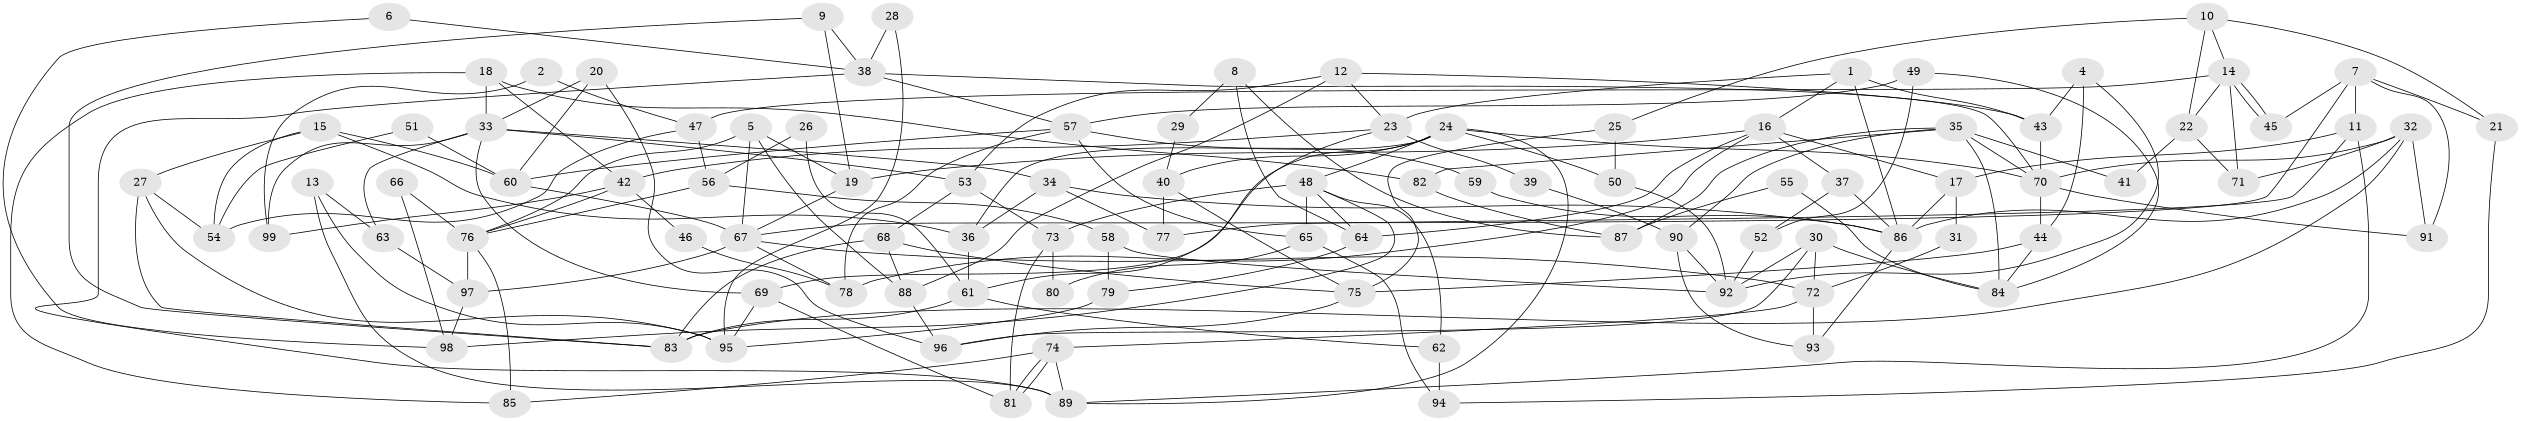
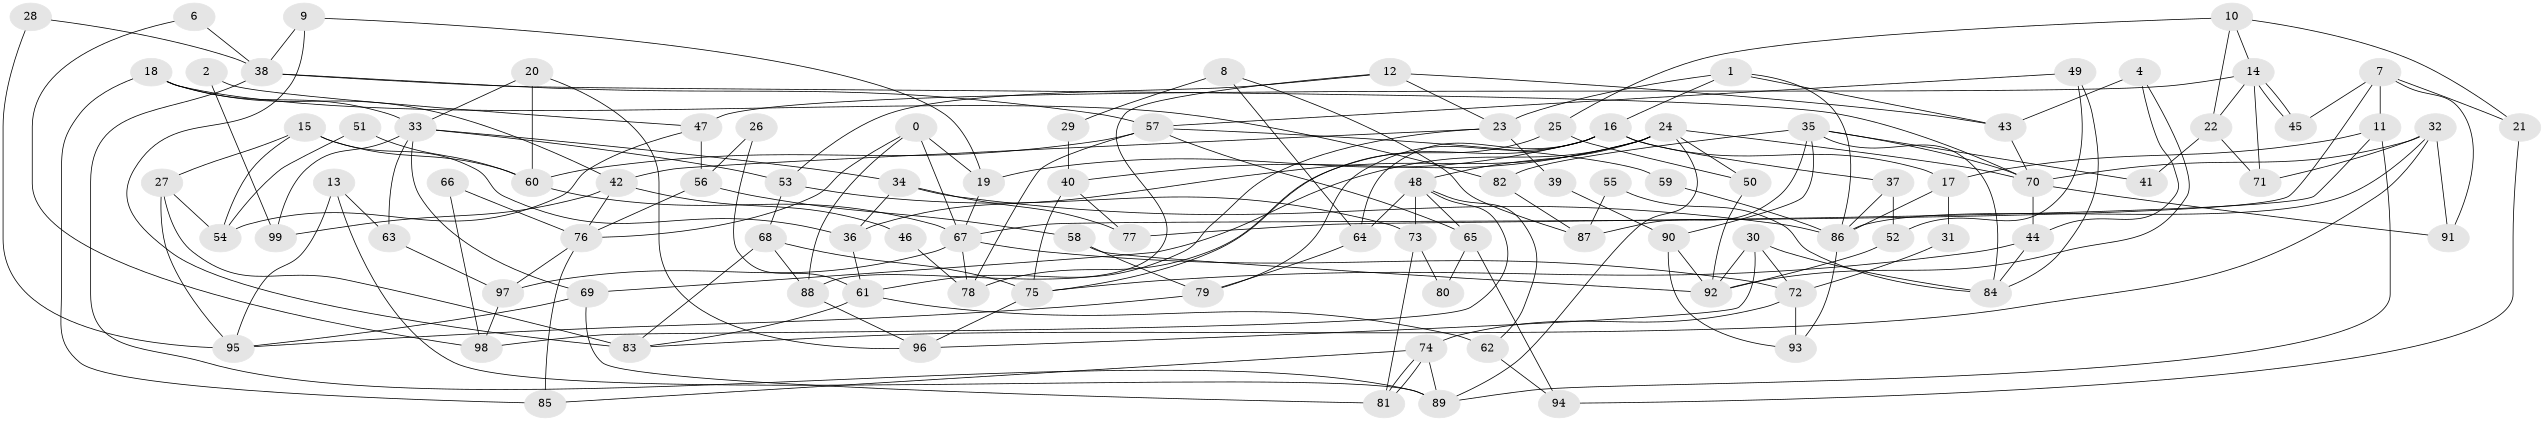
(751, 127) -> (916, 127)
none -> (1336, 200)
